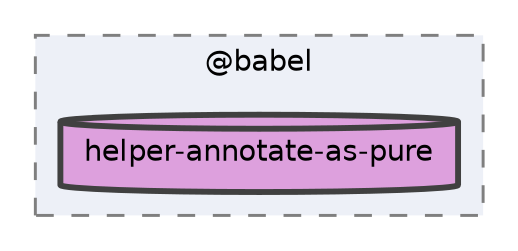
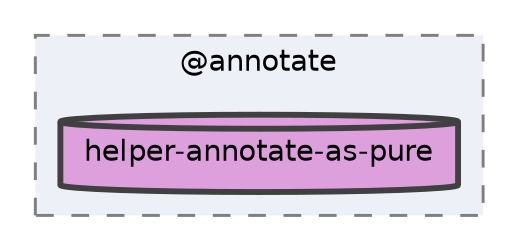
(259, 63) -> (259, 63)
